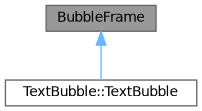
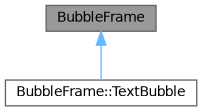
(101, 93) -> (101, 93)
